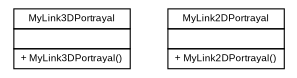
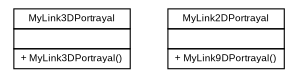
(226, 58) -> (226, 58)
